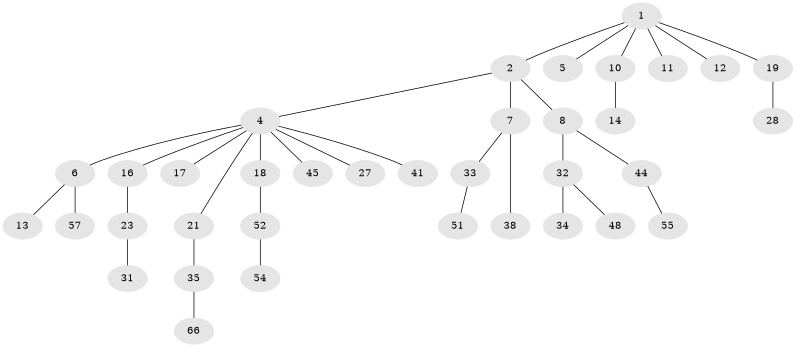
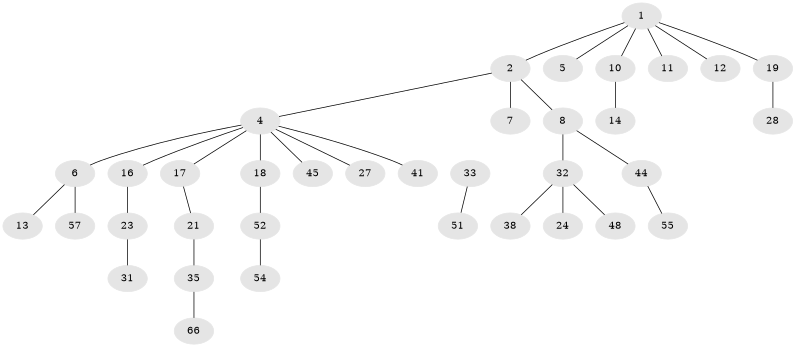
(490, 147) -> none
(226, 173) -> (187, 200)
(510, 174) -> (537, 200)
(563, 226) -> (563, 226)
